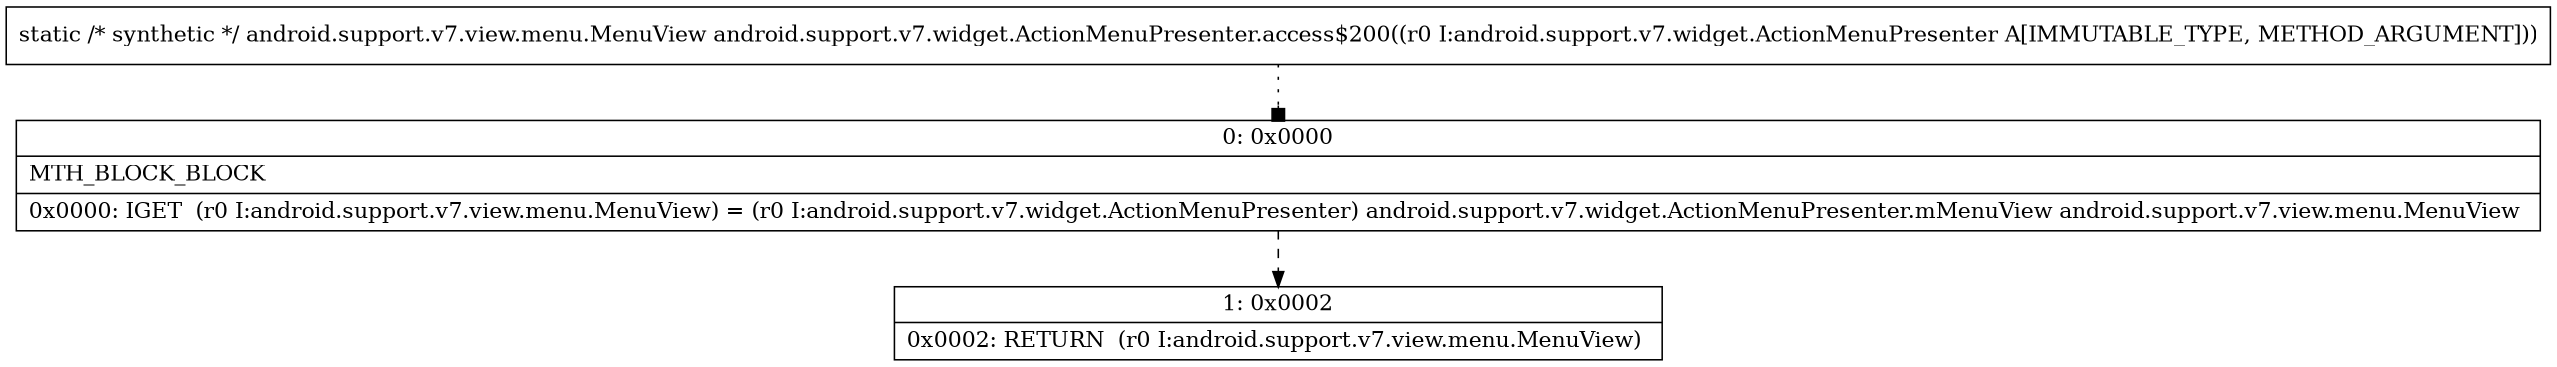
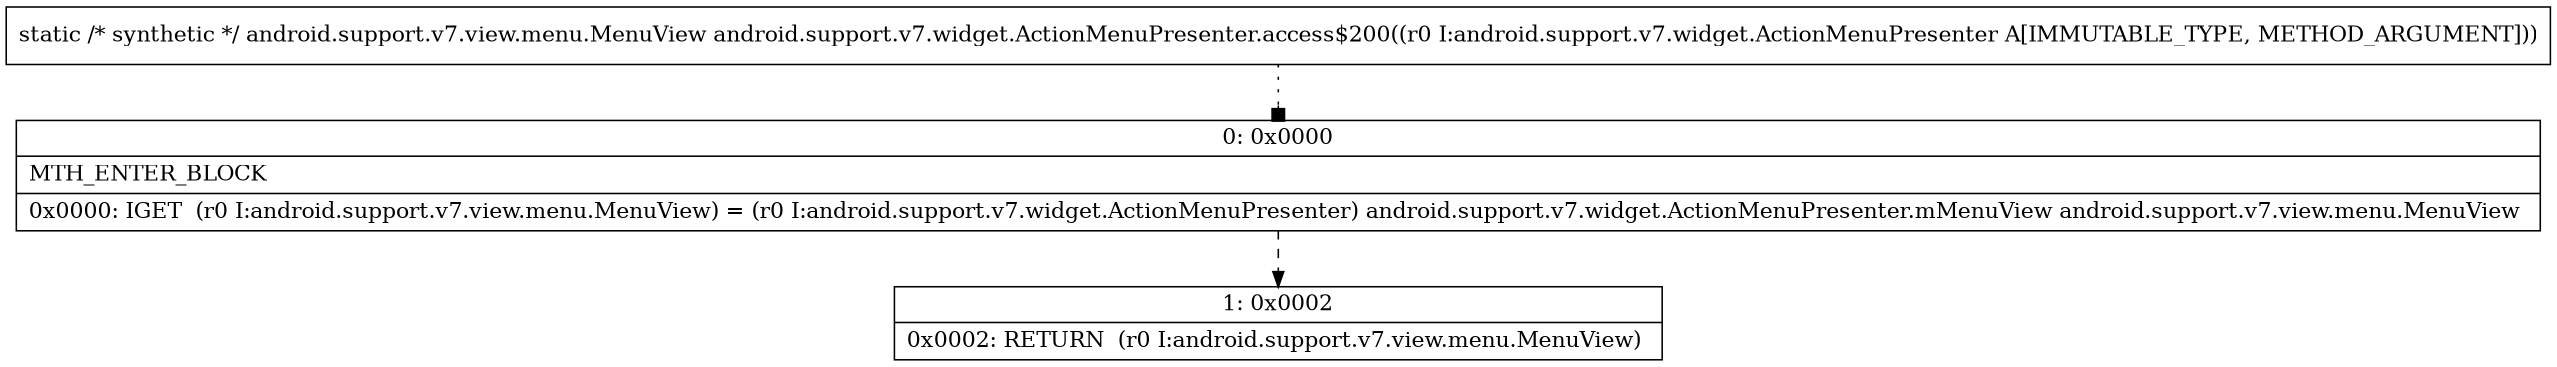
(148, 174) -> (148, 174)
